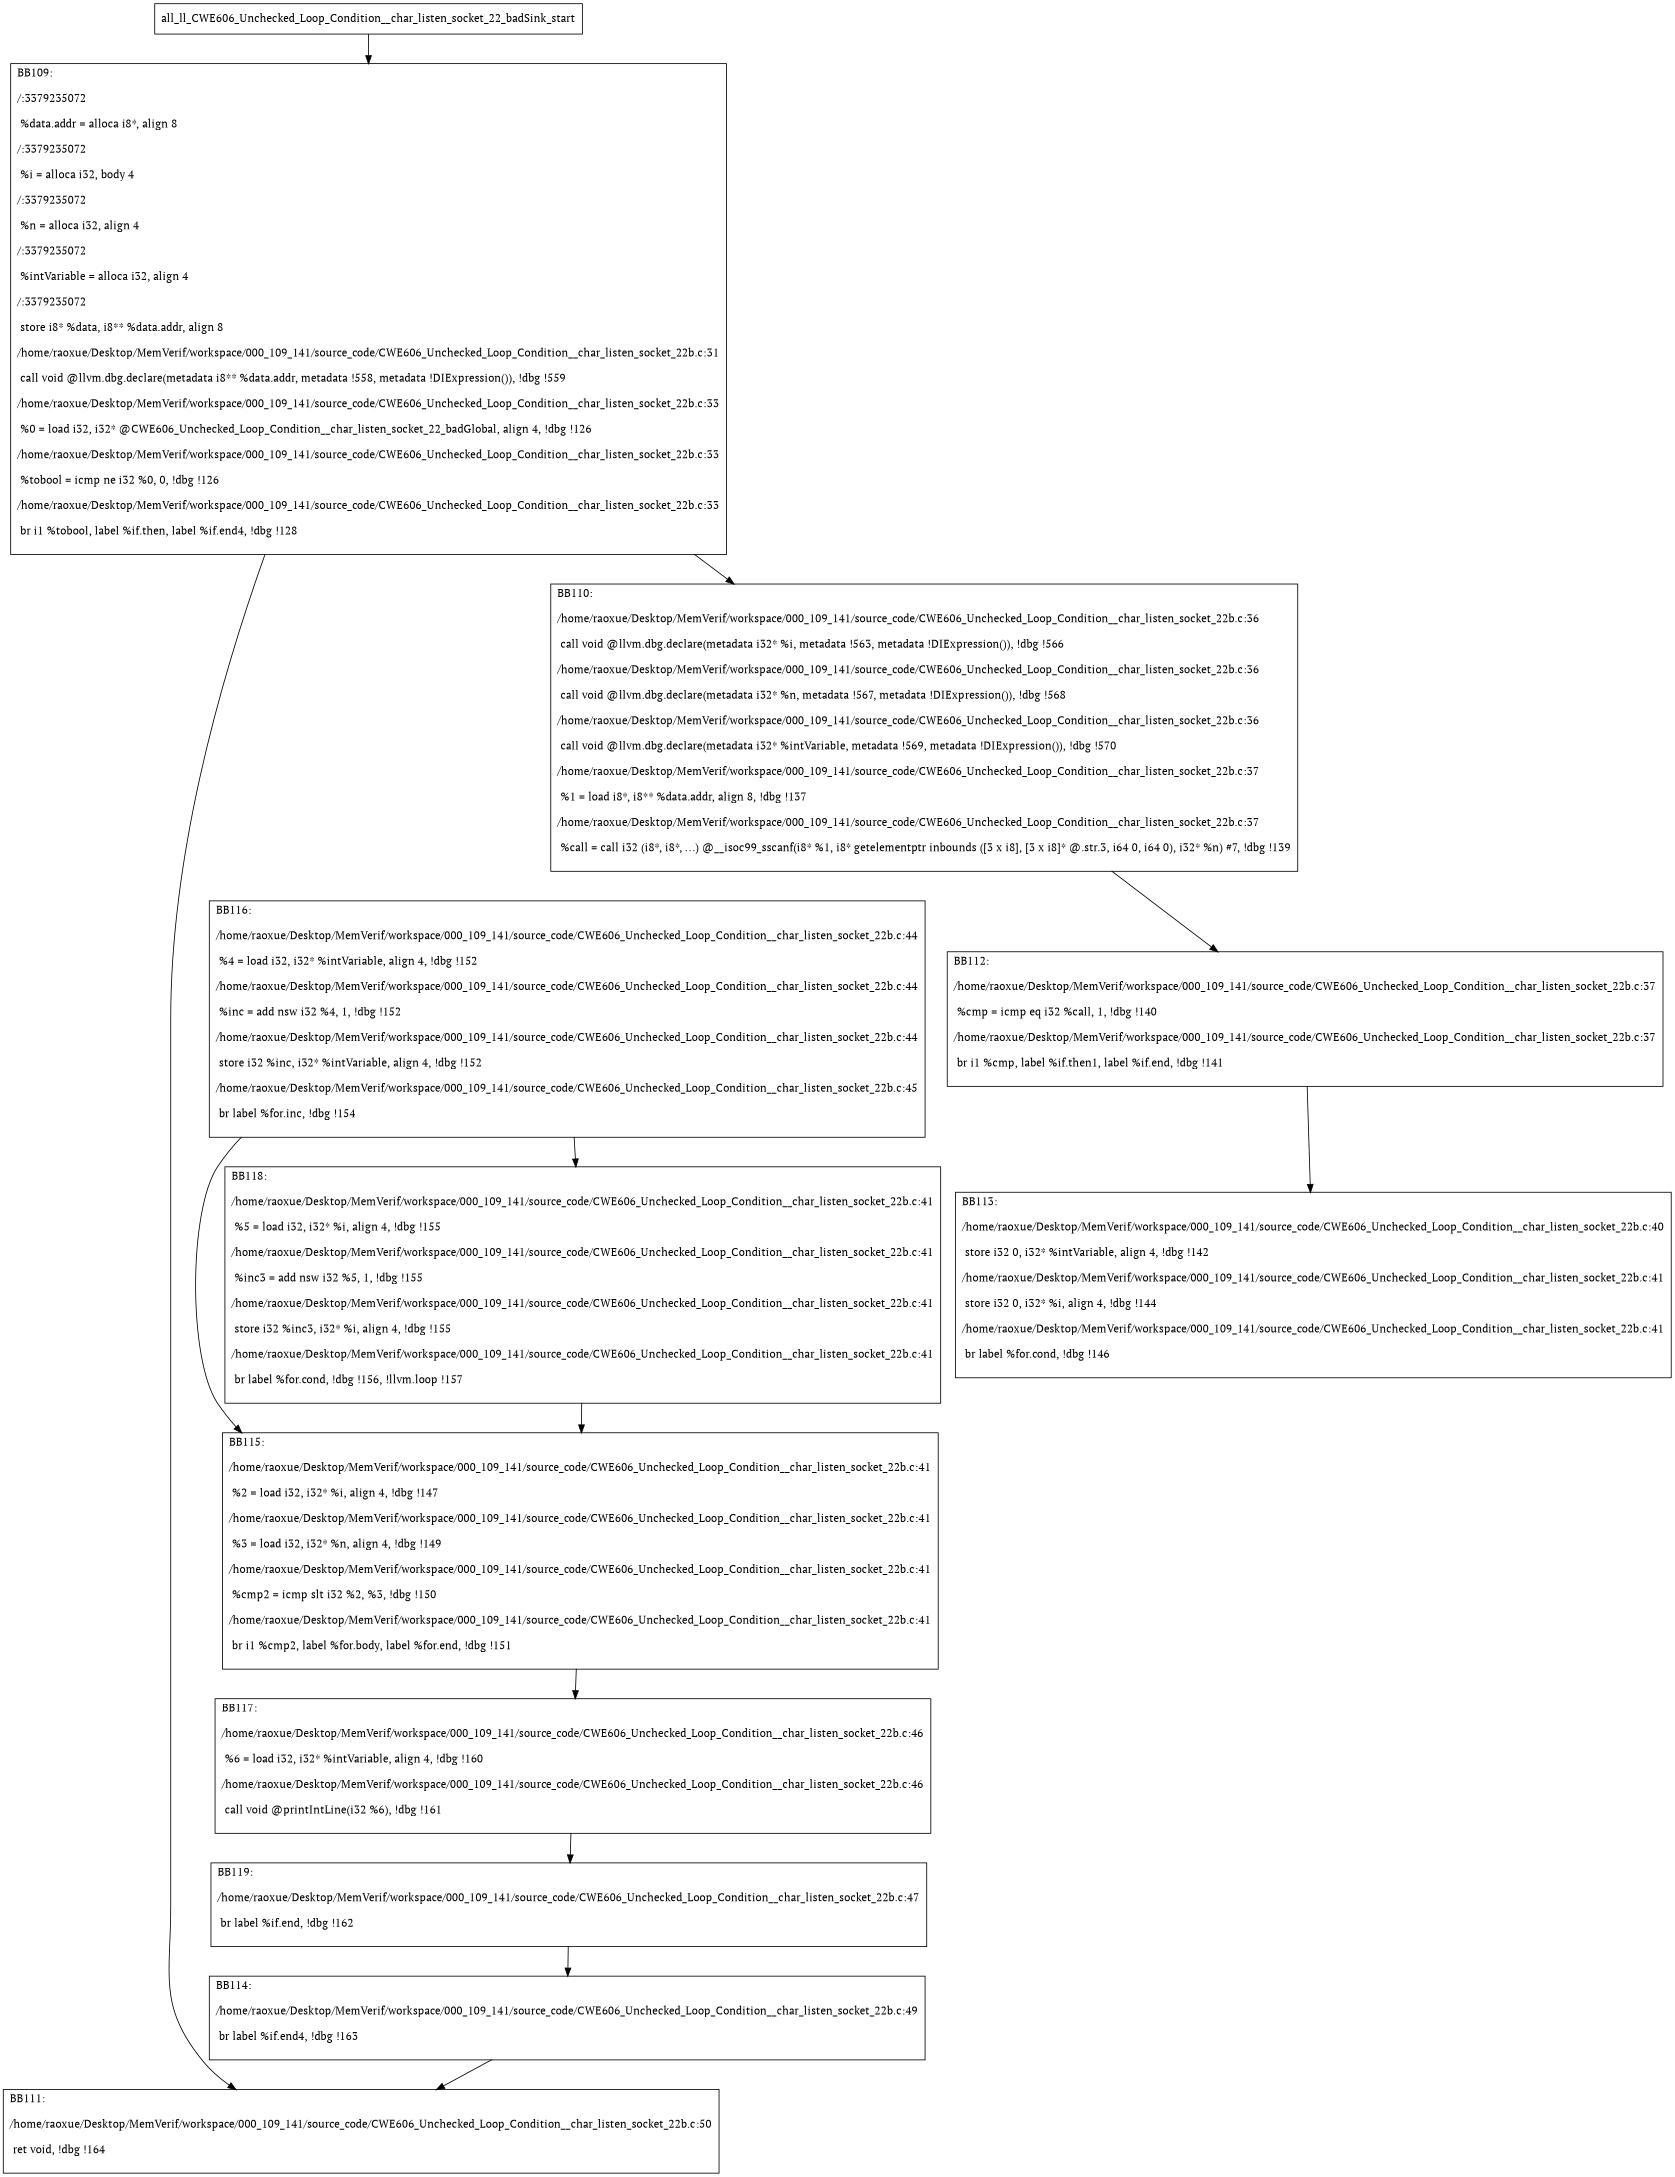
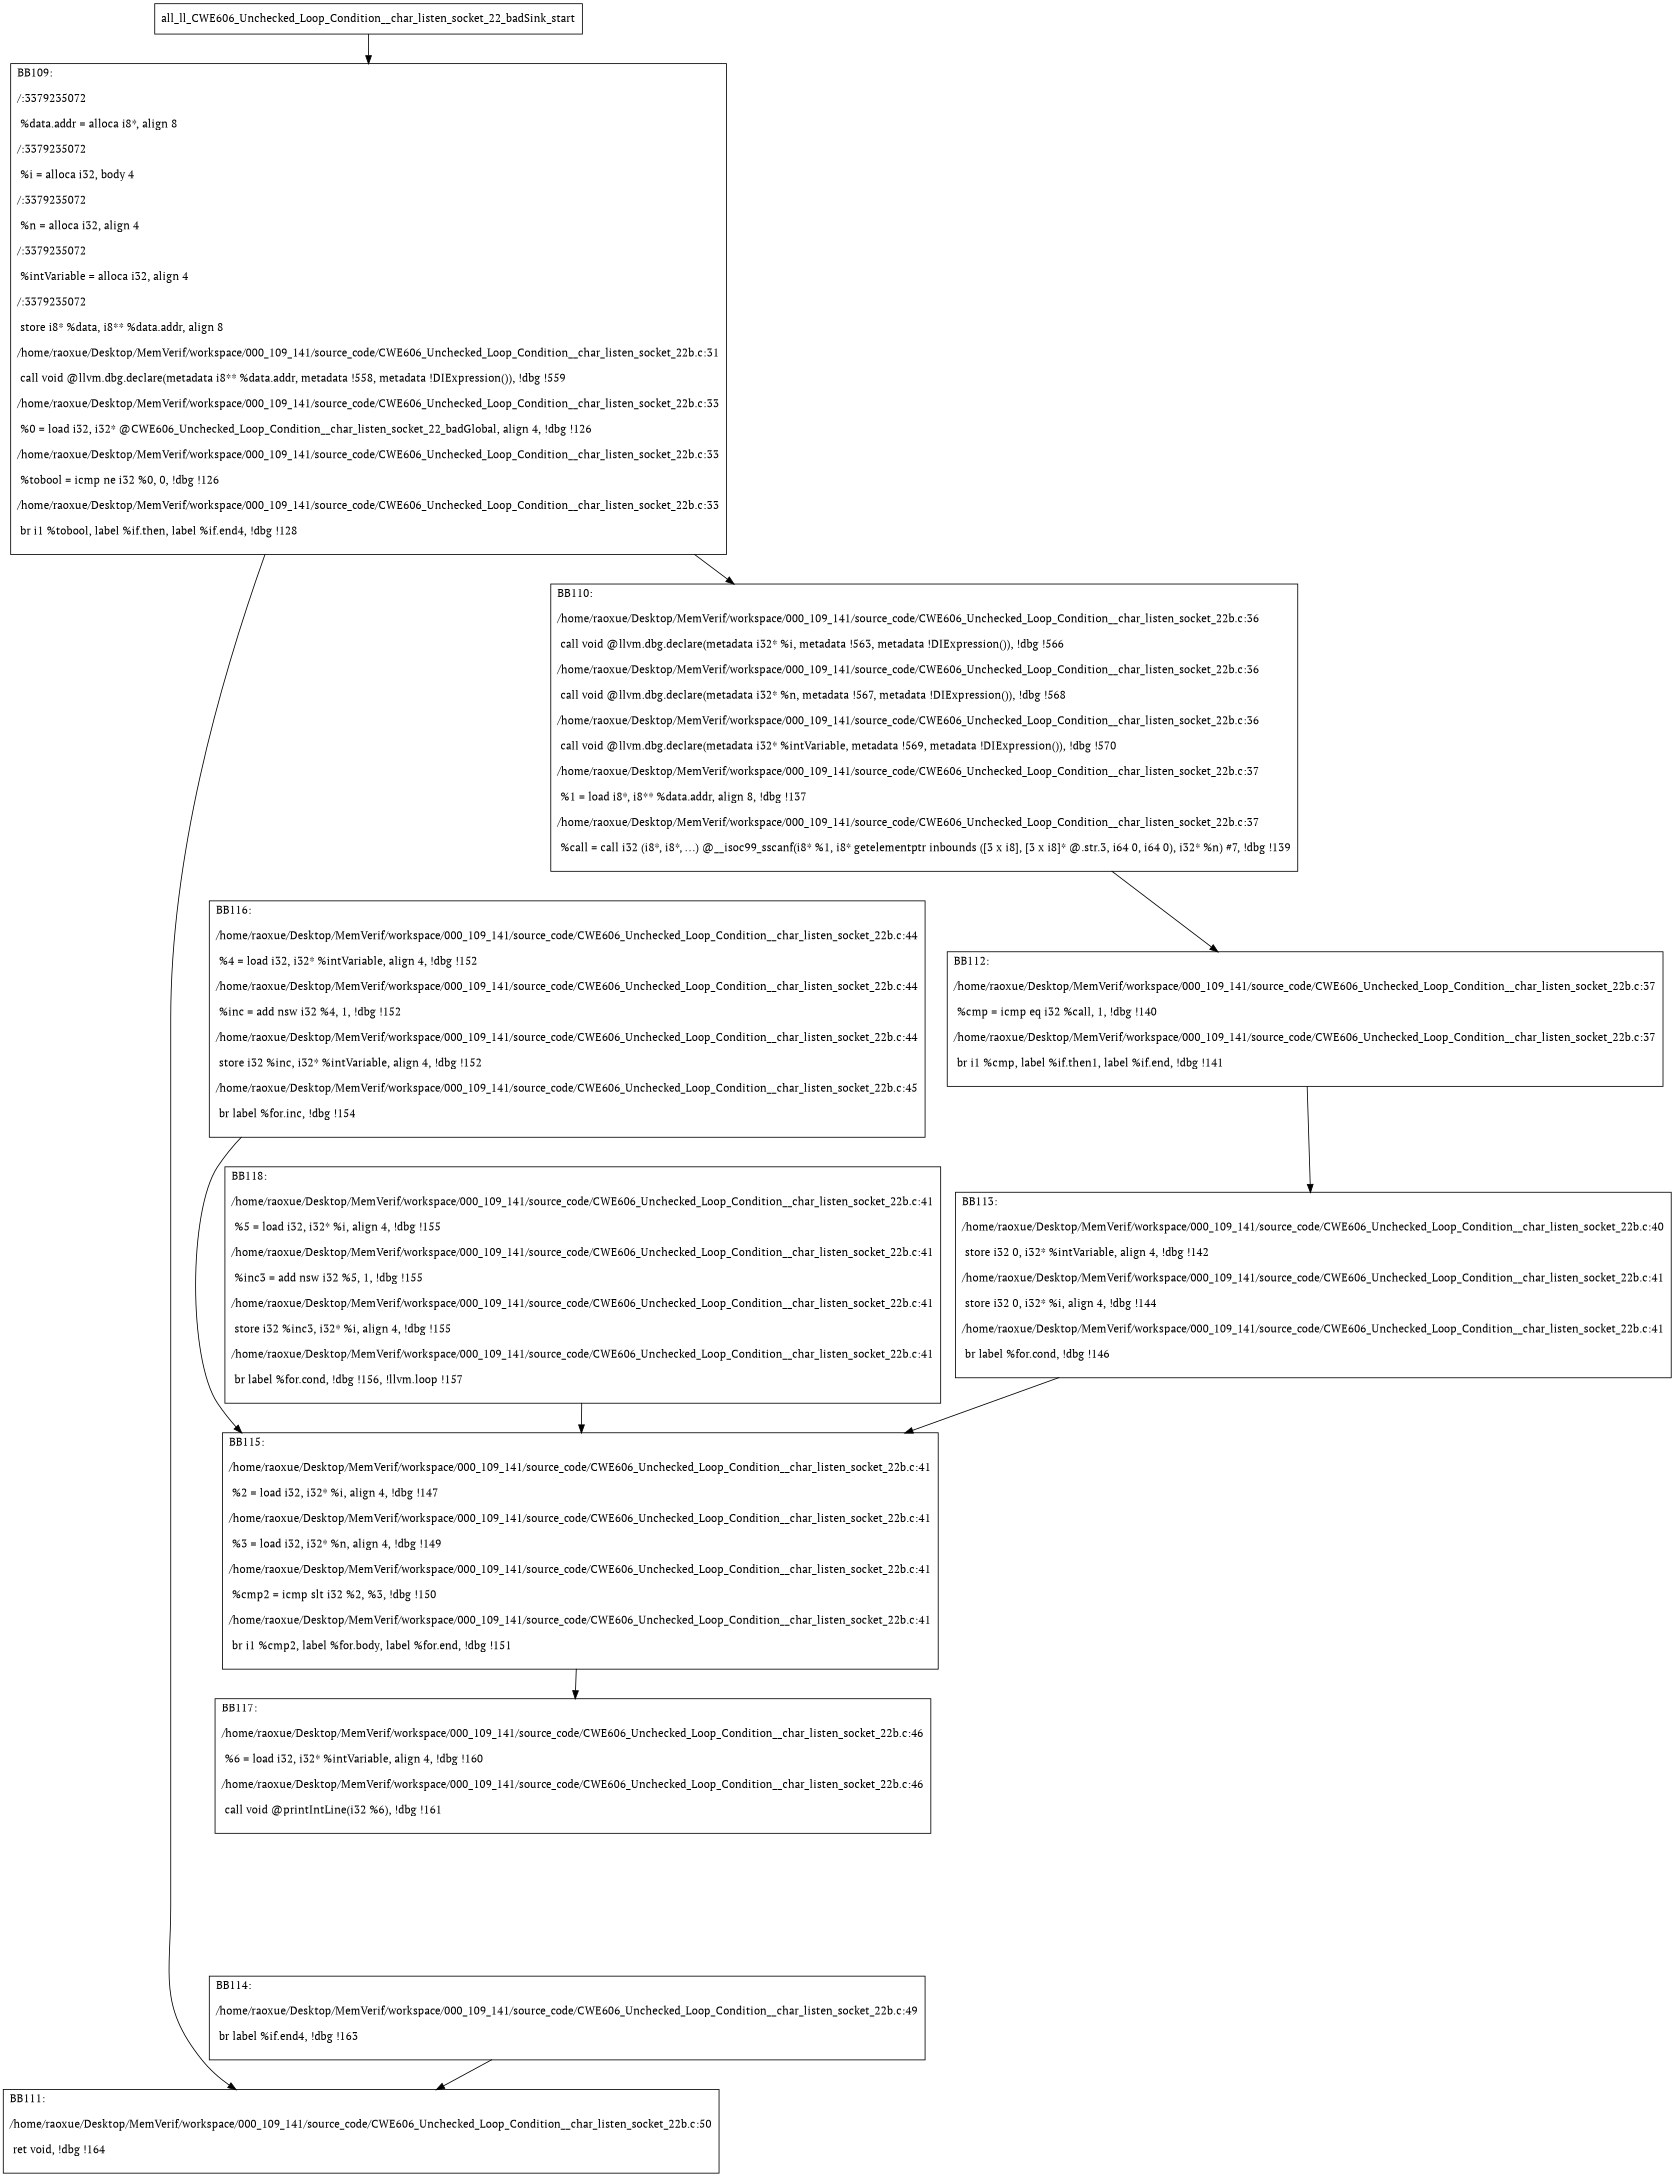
(575, 1148) -> none
none -> (986, 1404)
(569, 1905) -> none
